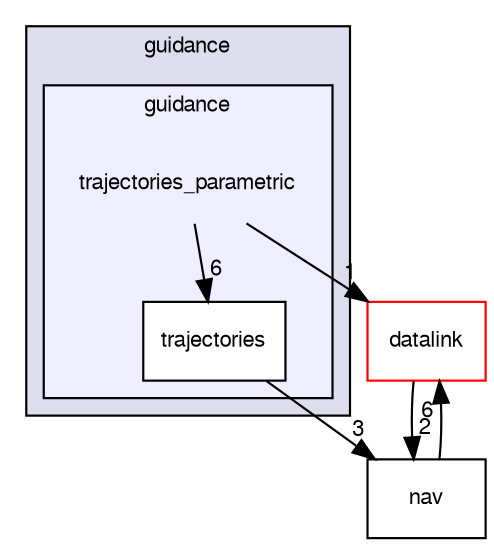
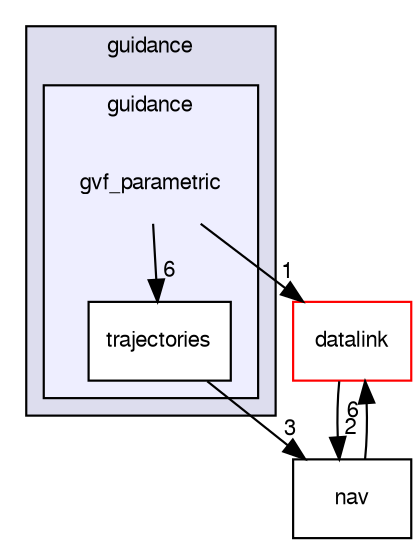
(188, 184) -> (151, 184)
